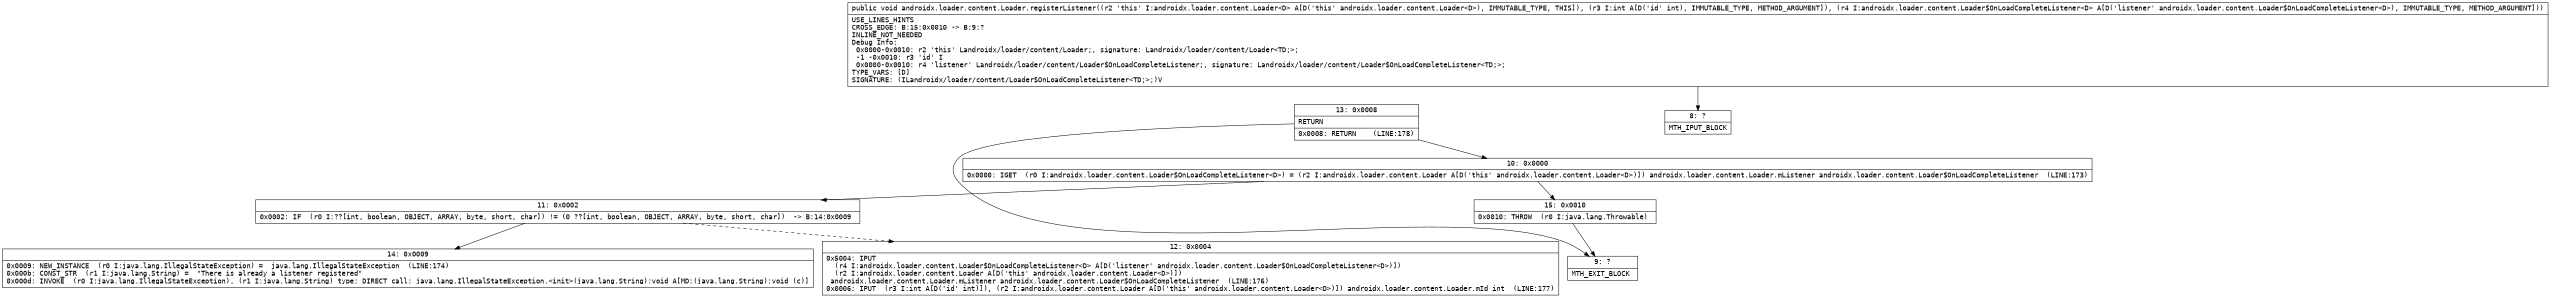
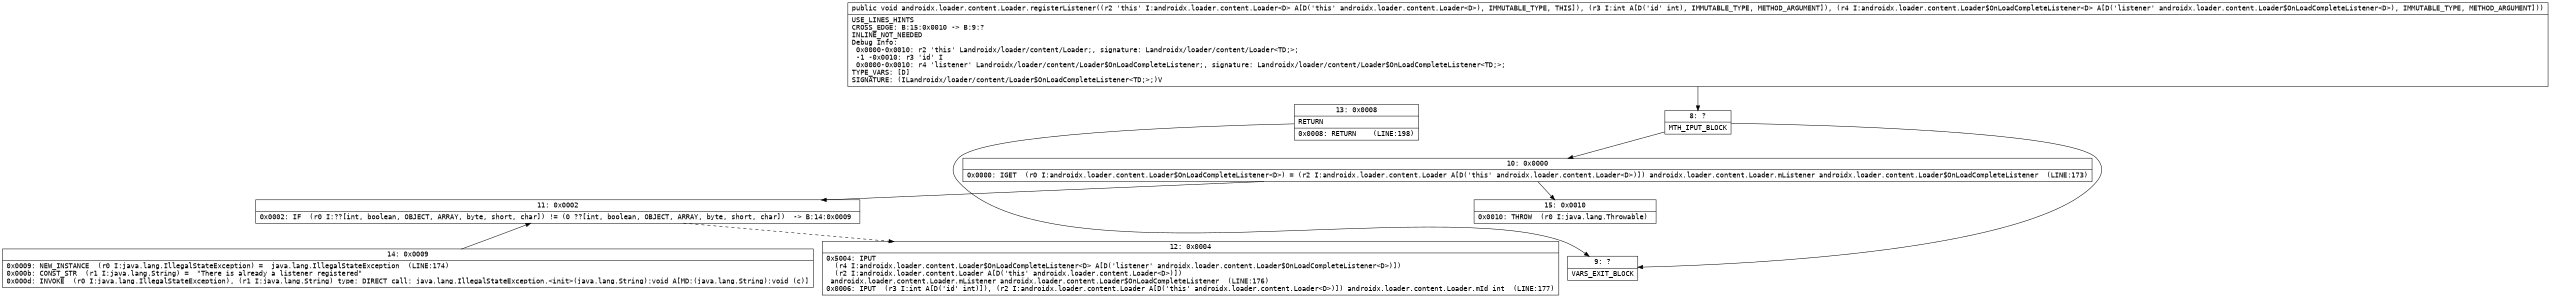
(1357, 134) -> (1357, 134)
(1450, 148) -> (1619, 145)
(492, 235) -> (494, 237)
(1582, 238) -> (2067, 203)
(1601, 274) -> (1603, 274)
